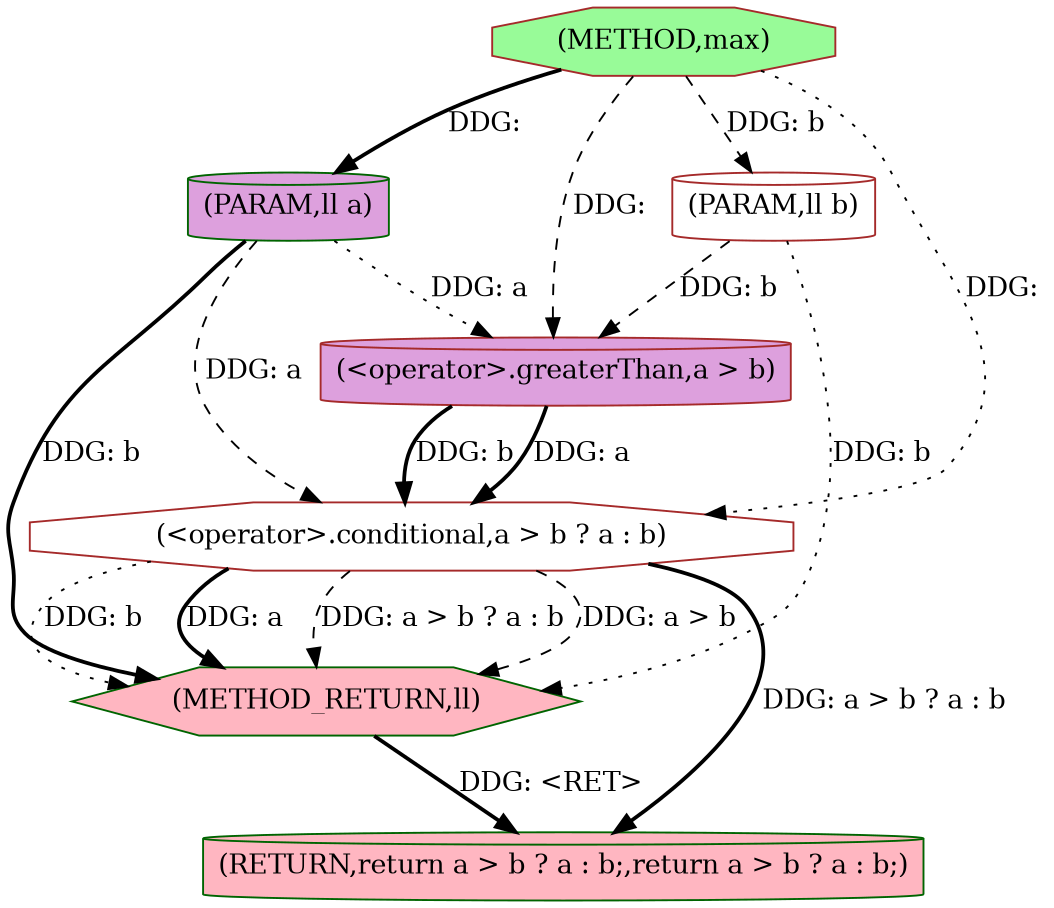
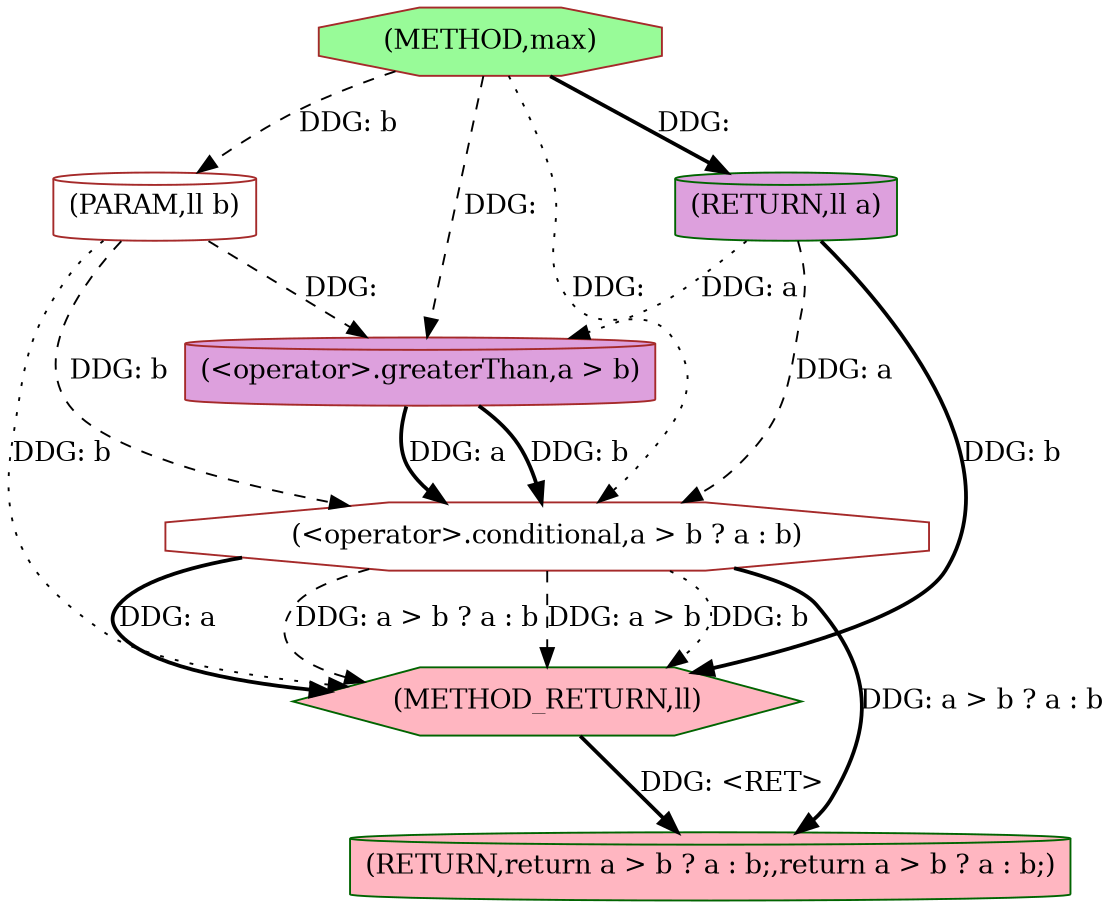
(288, 207) -> (786, 207)
(728, 289) -> (345, 289)
none -> (107, 435)
